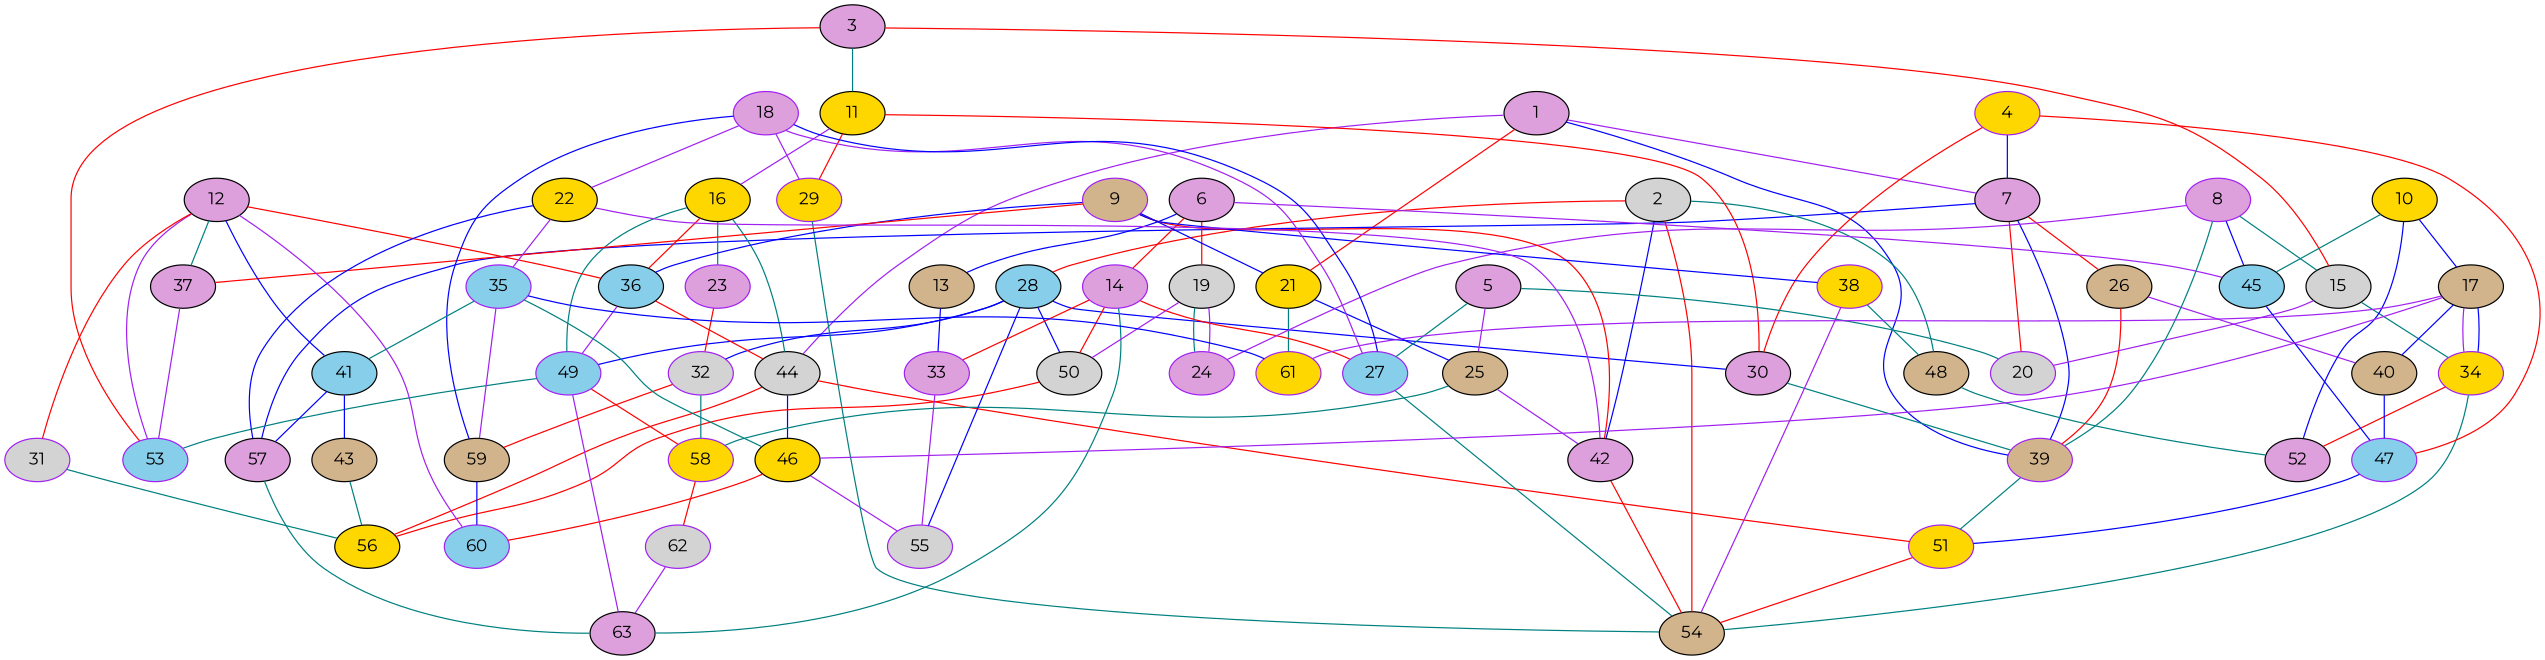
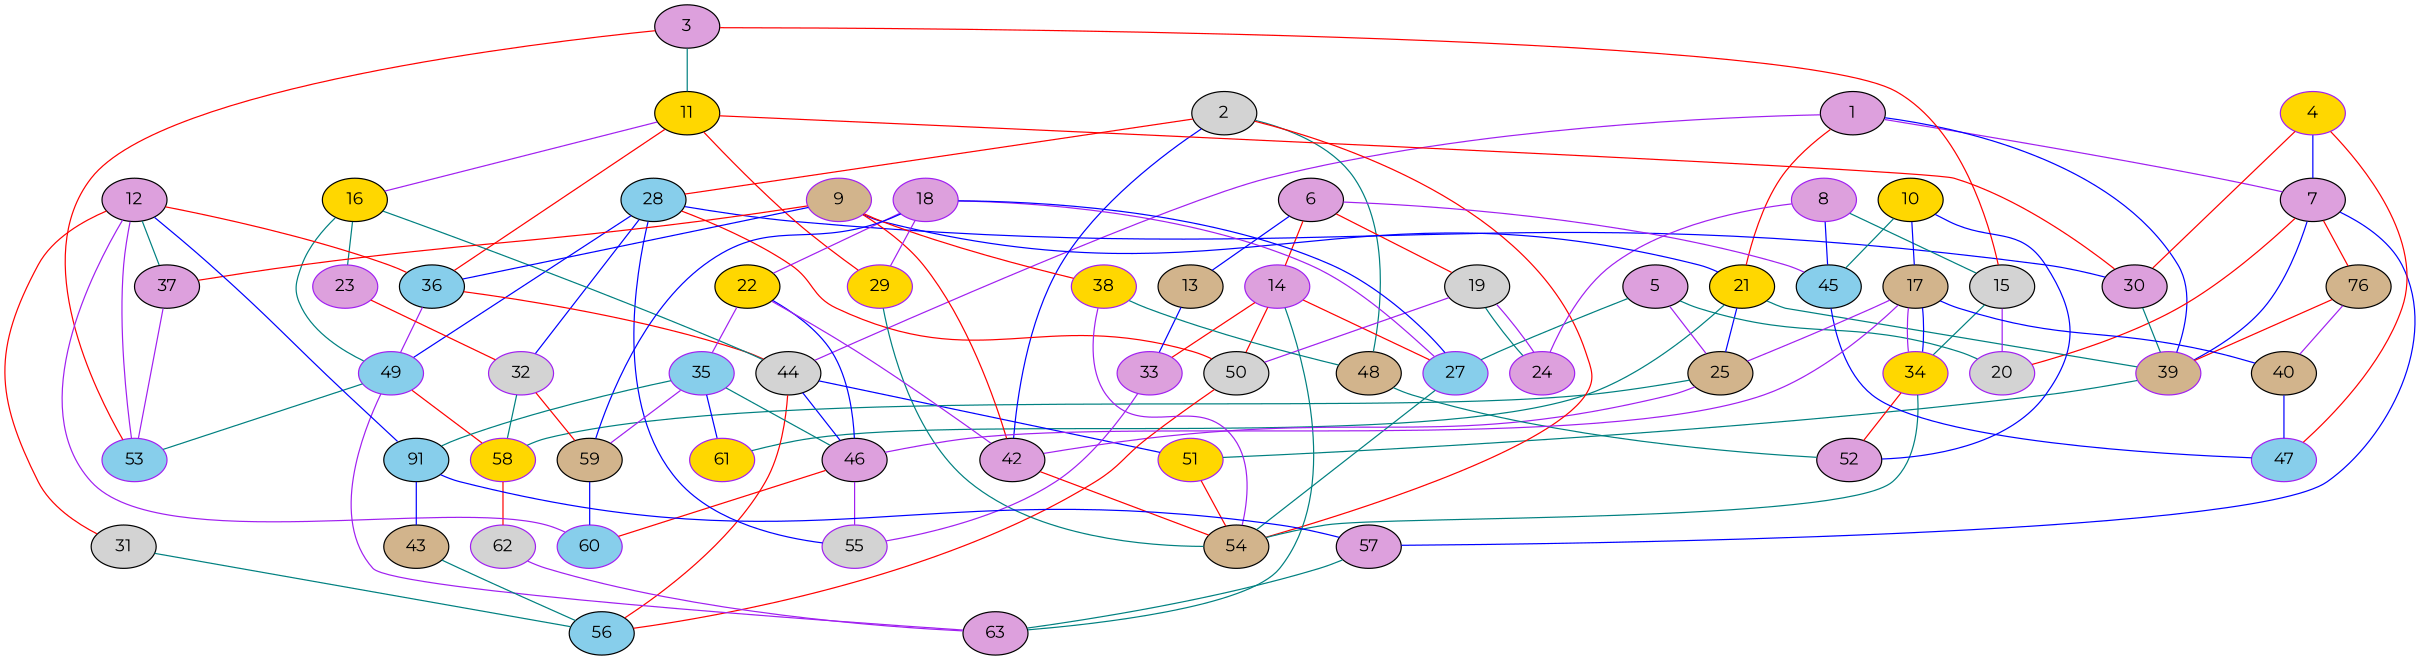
(1393, 245) -> (968, 250)
(664, 253) -> (560, 200)
(335, 279) -> (837, 360)
(2119, 287) -> (2359, 287)
(1905, 321) -> (1808, 336)
(1049, 330) -> (930, 337)
(2160, 349) -> (1942, 334)
(344, 373) -> (416, 460)
(37, 460) -> (124, 547)
(788, 460) -> (855, 460)
(1363, 467) -> (989, 417)
(2169, 520) -> none
(367, 547) -> (602, 633)
